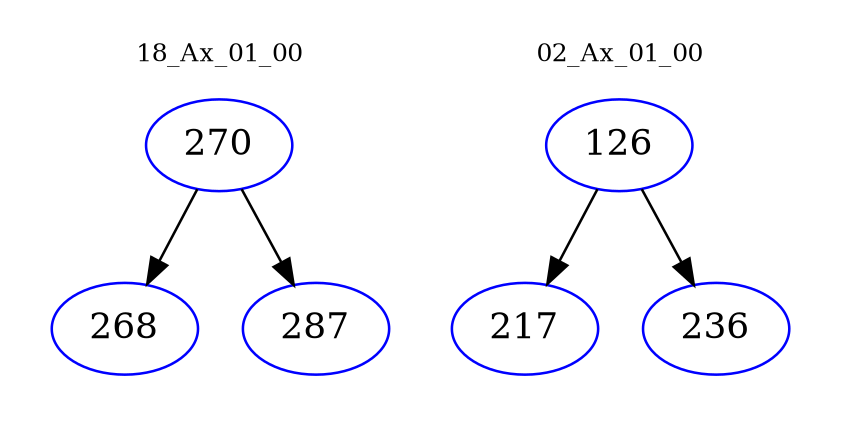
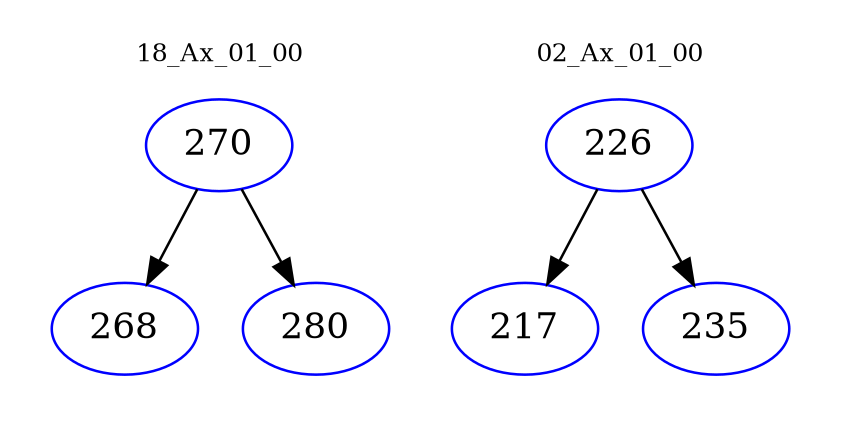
(619, 145) -> (619, 145)
(316, 329) -> (316, 329)
(716, 329) -> (716, 329)
